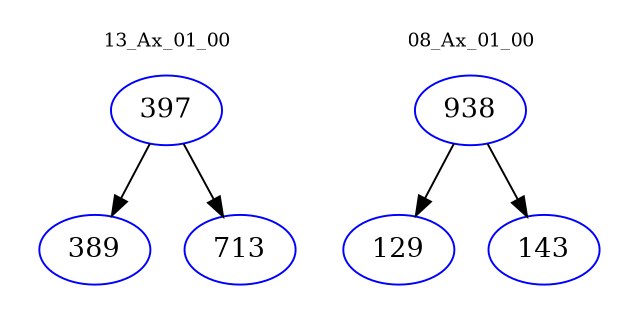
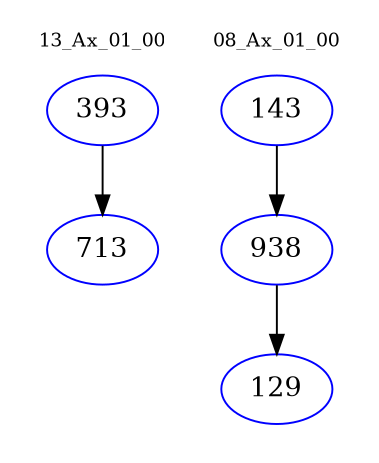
(167, 110) -> (103, 110)
(503, 171) -> (277, 171)
(95, 250) -> none
